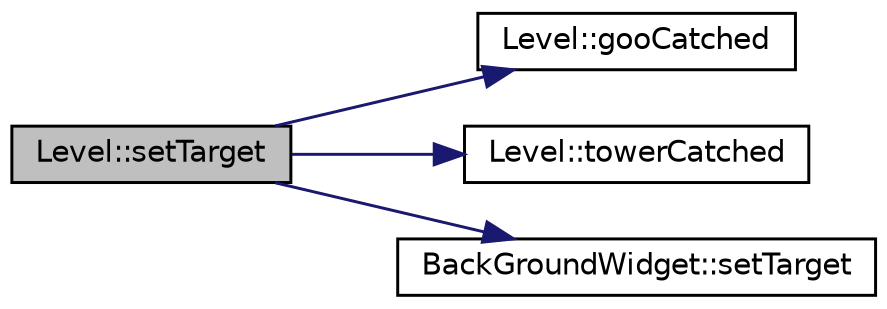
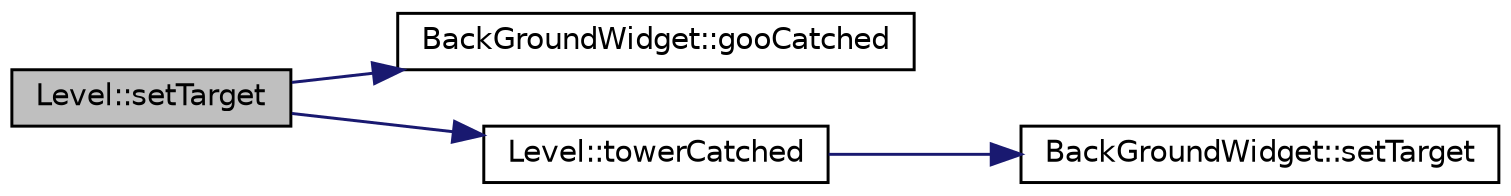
(637, 42) -> (656, 42)
(380, 207) -> (910, 154)
